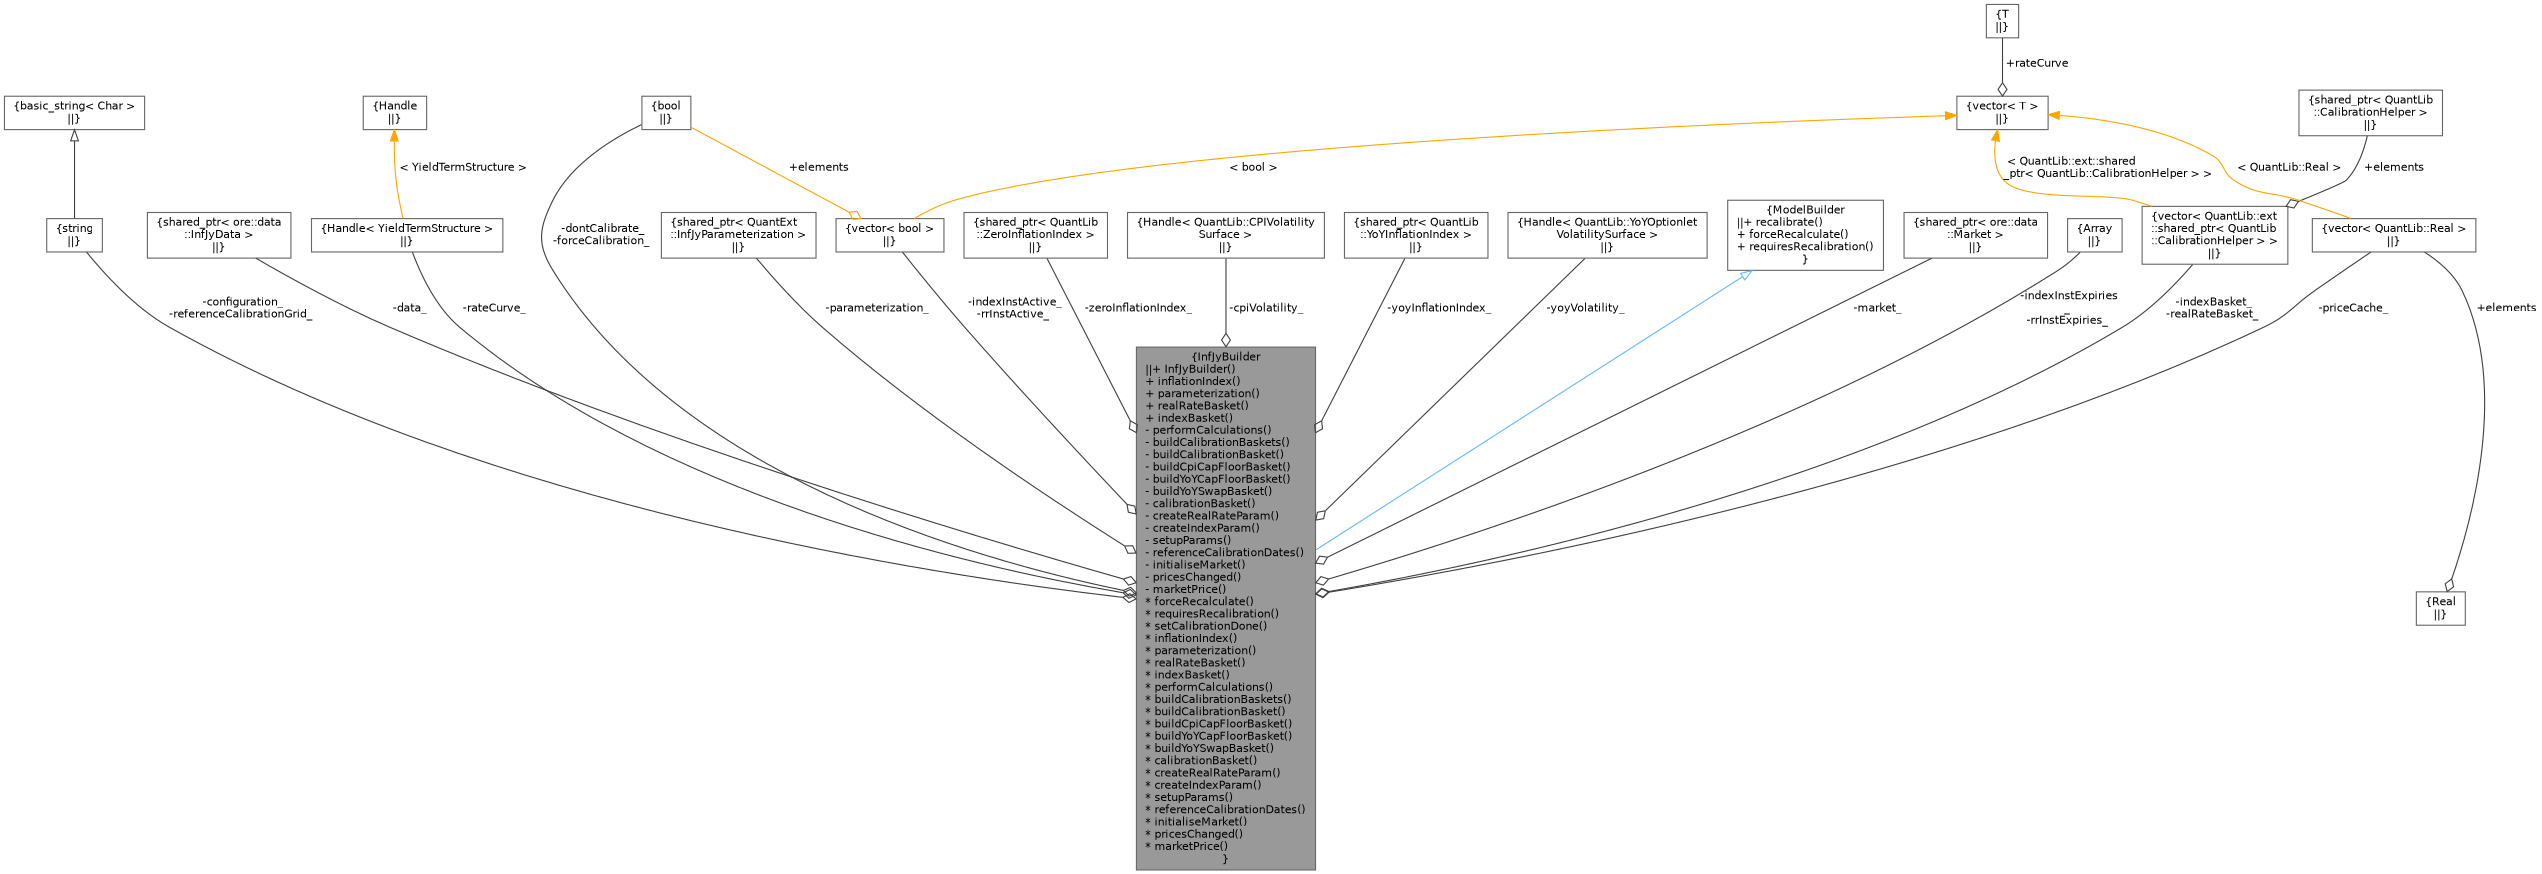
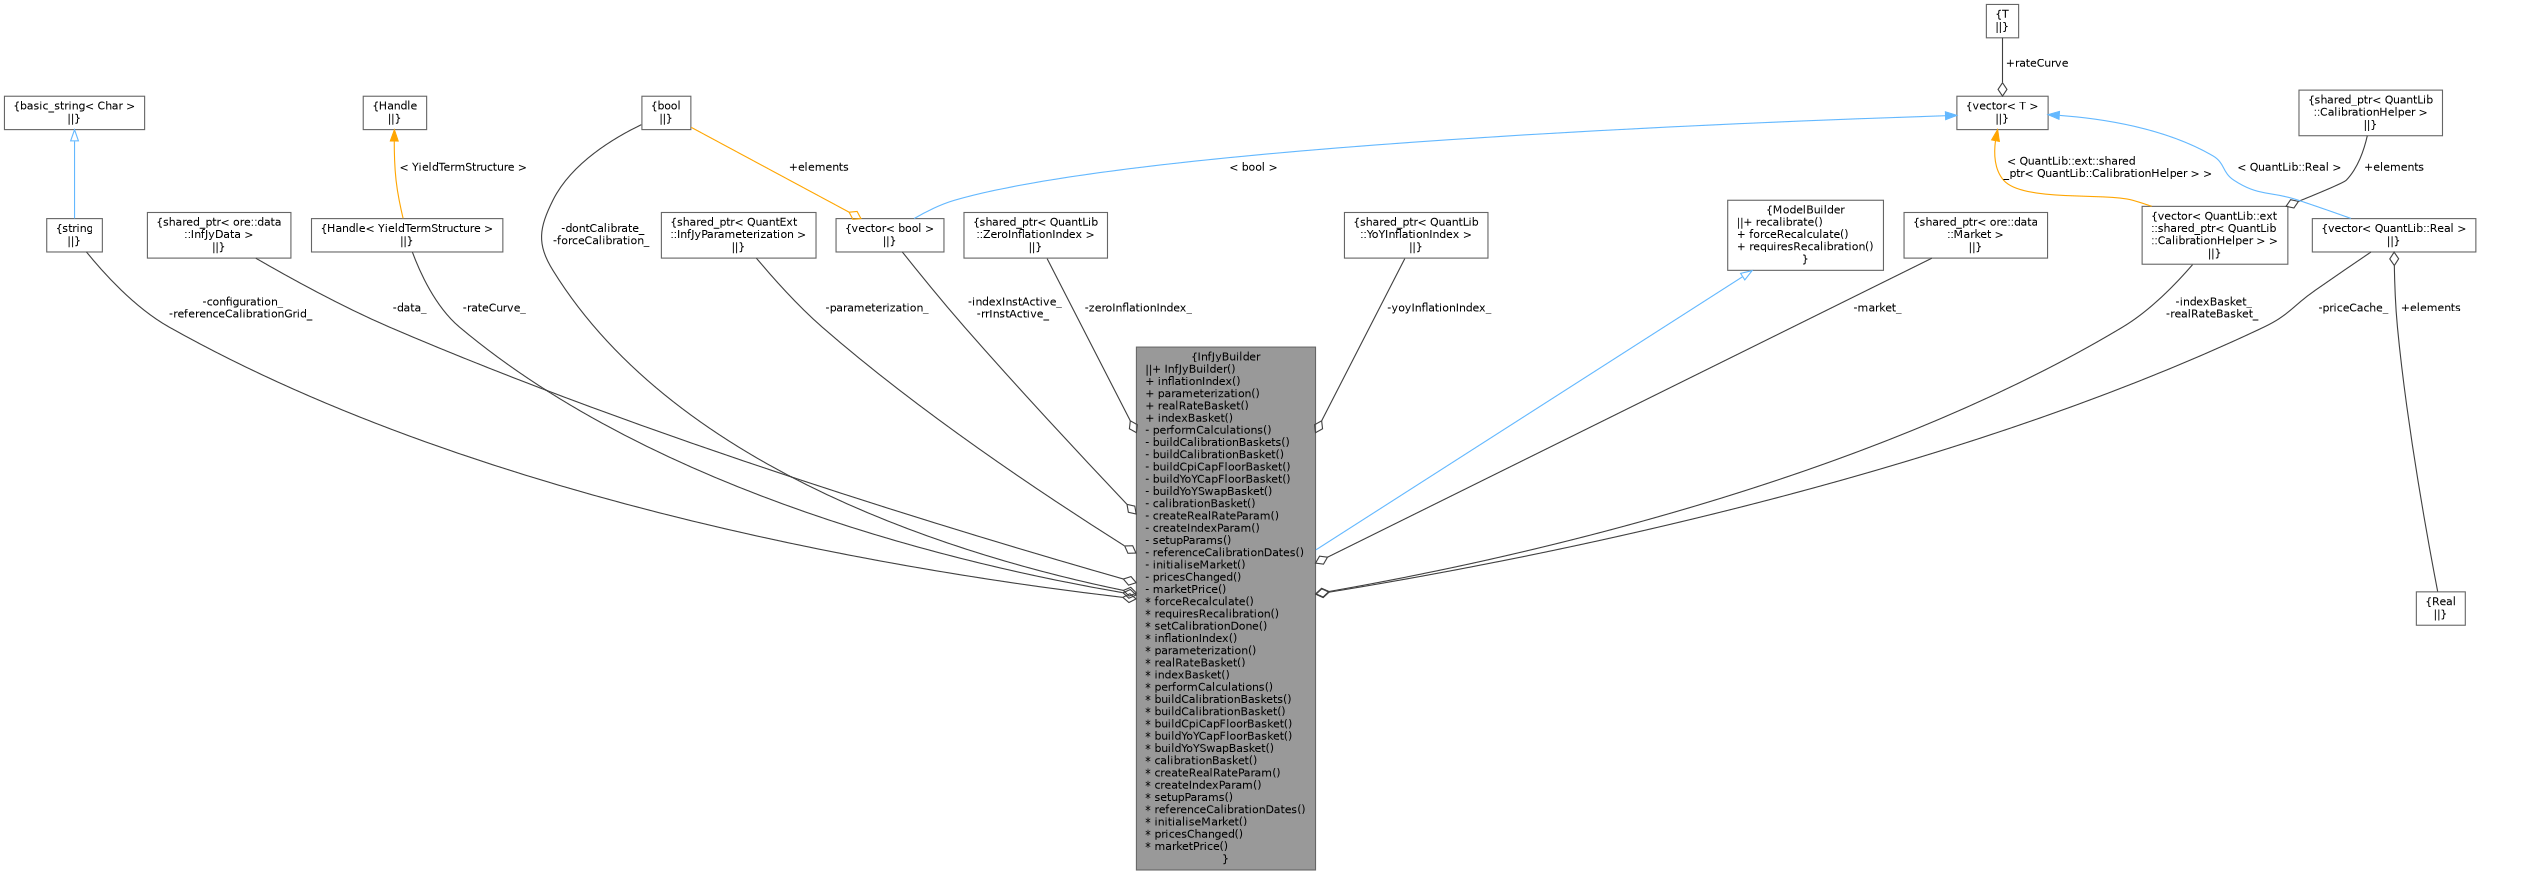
(1426, 141) -> (1426, 141)
(2211, 155) -> (2211, 155)
(75, 180) -> (75, 180)
(1226, 235) -> none
(1608, 235) -> none
(2095, 235) -> none
(2485, 408) -> (2410, 429)
